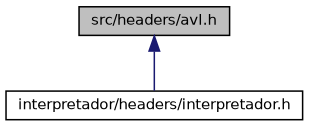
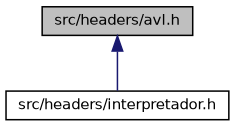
(154, 105) -> (117, 105)
